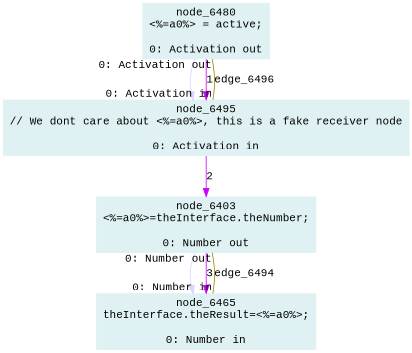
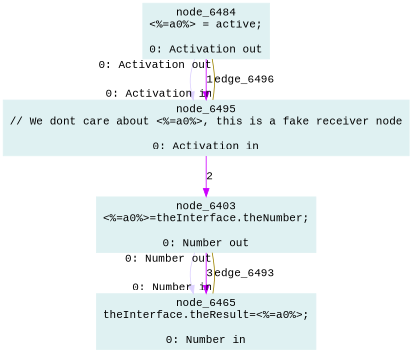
(206, 31) -> (206, 31)
(245, 273) -> (245, 273)
